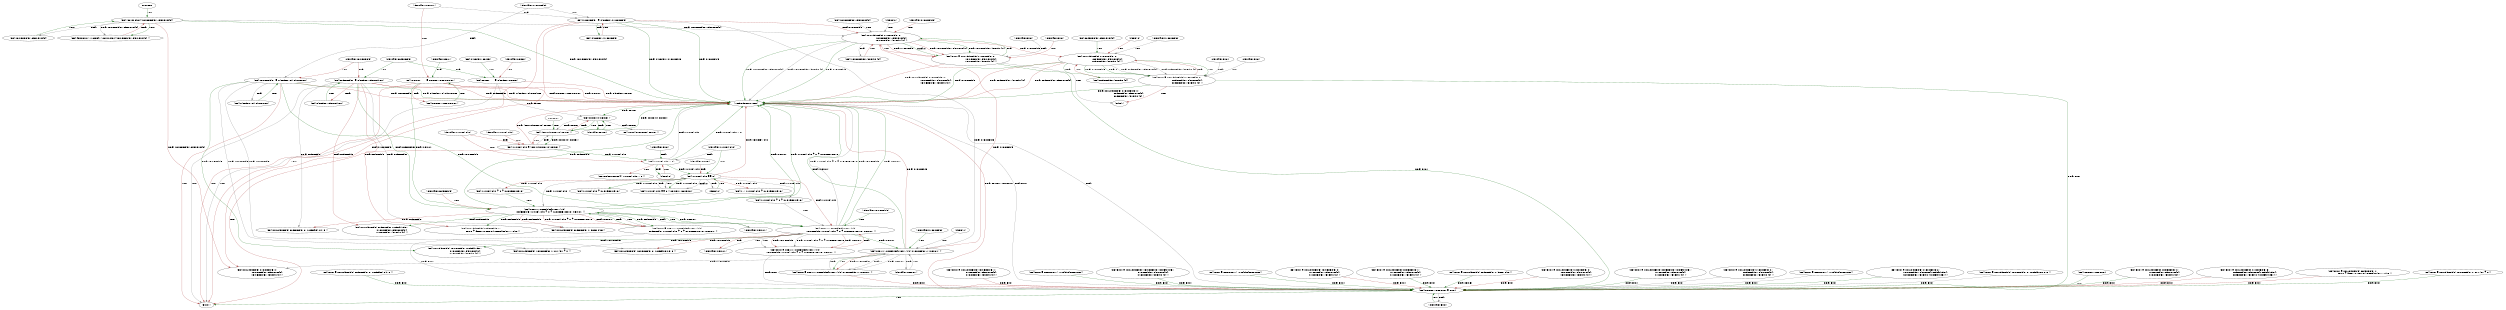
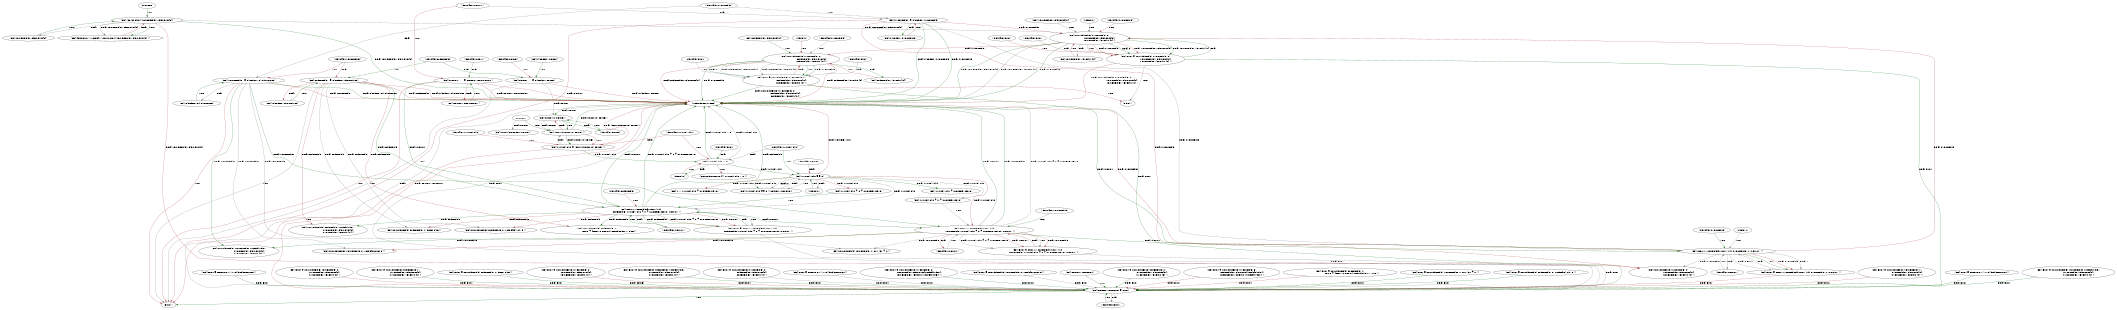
(618, 125) -> (514, 124)
